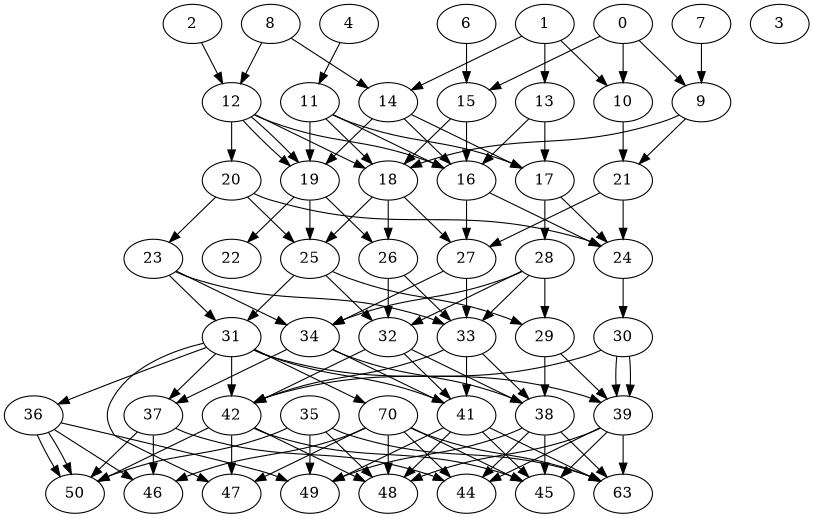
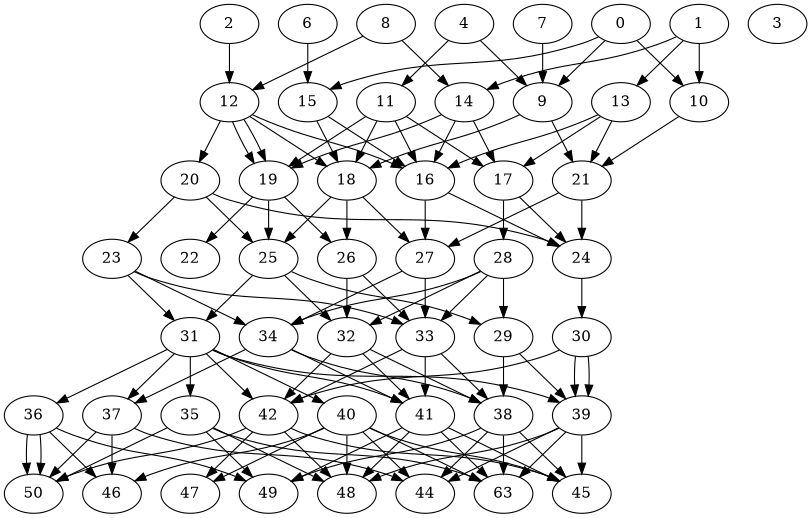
none -> (494, 54)
none -> (604, 137)
(108, 409) -> (190, 369)
(388, 415) -> (347, 415)
